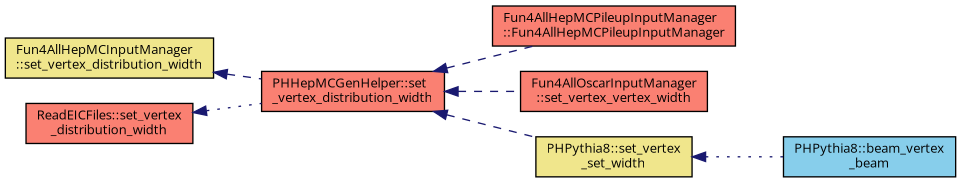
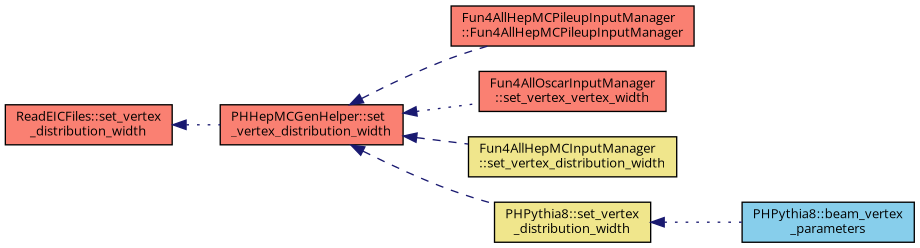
(244, 77) -> (442, 141)
(489, 91) -> (448, 107)
(614, 157) -> (573, 222)
(870, 157) -> (828, 222)
